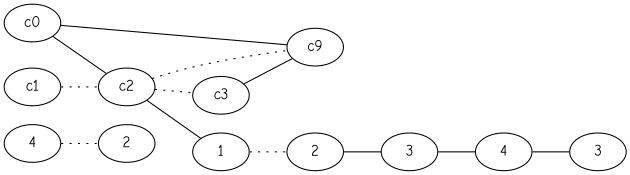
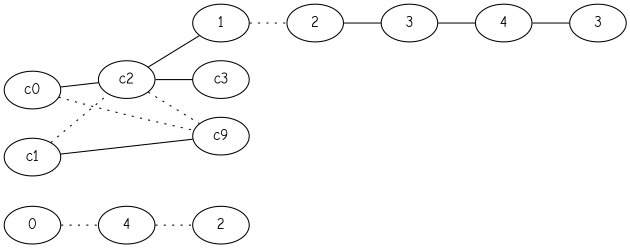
(174, 35) -> (126, 115)
(268, 71) -> (127, 147)
(174, 91) -> (174, 80)
none -> (32, 225)
